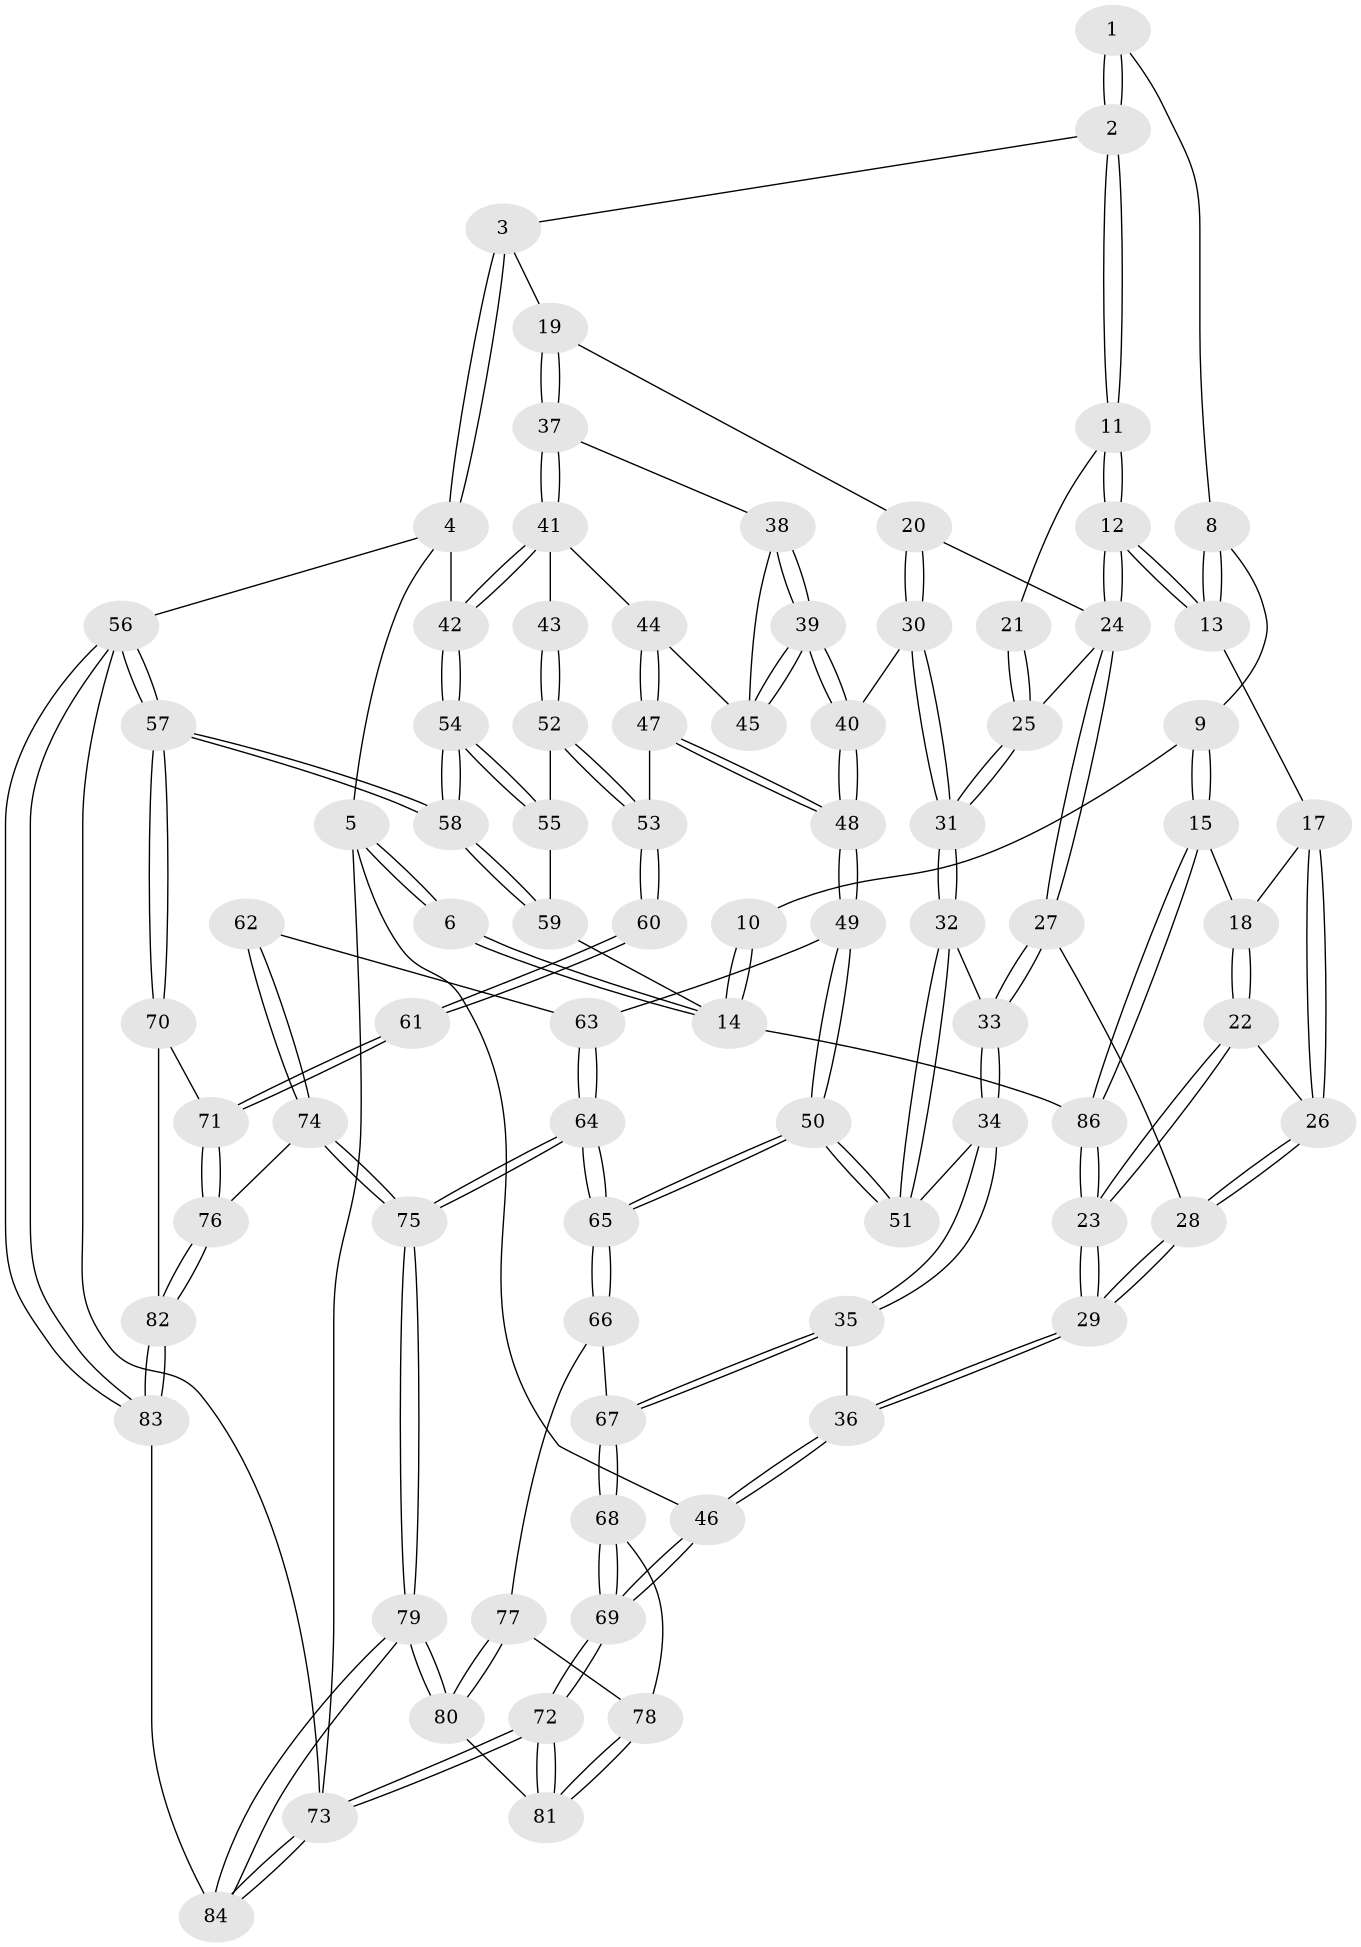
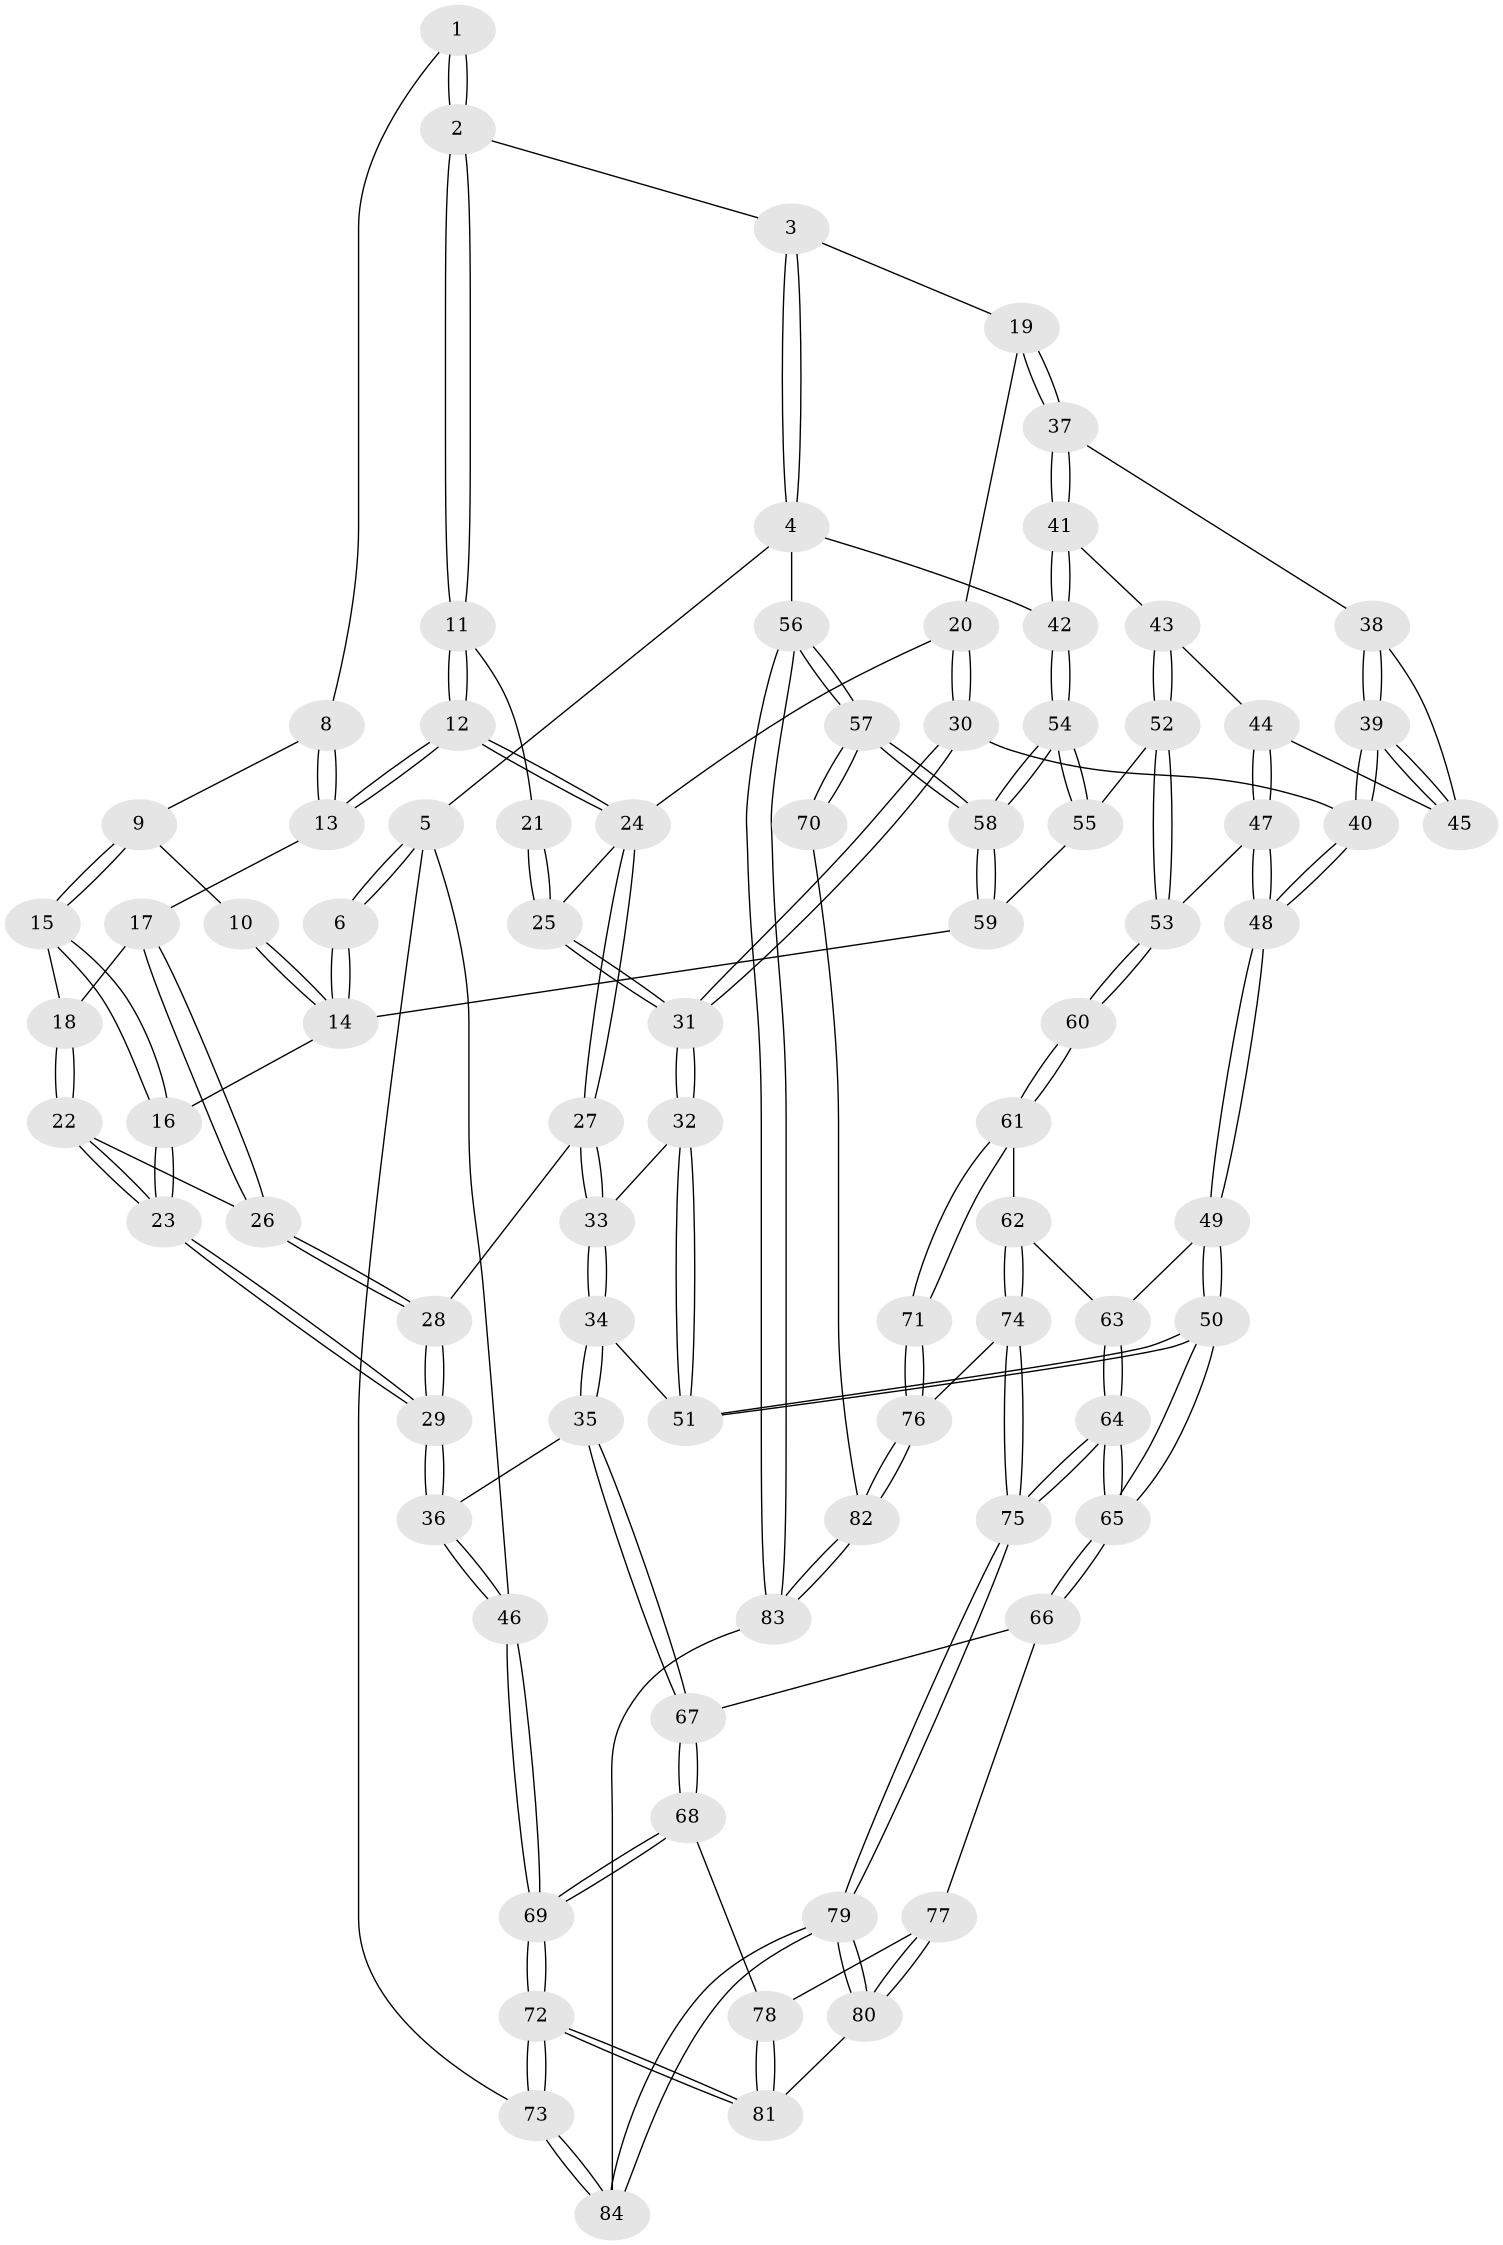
(600, 576) -> (1212, 676)
(185, 1073) -> none
(1090, 1123) -> (164, 1123)
none -> (1014, 1172)
(82, 1264) -> none
